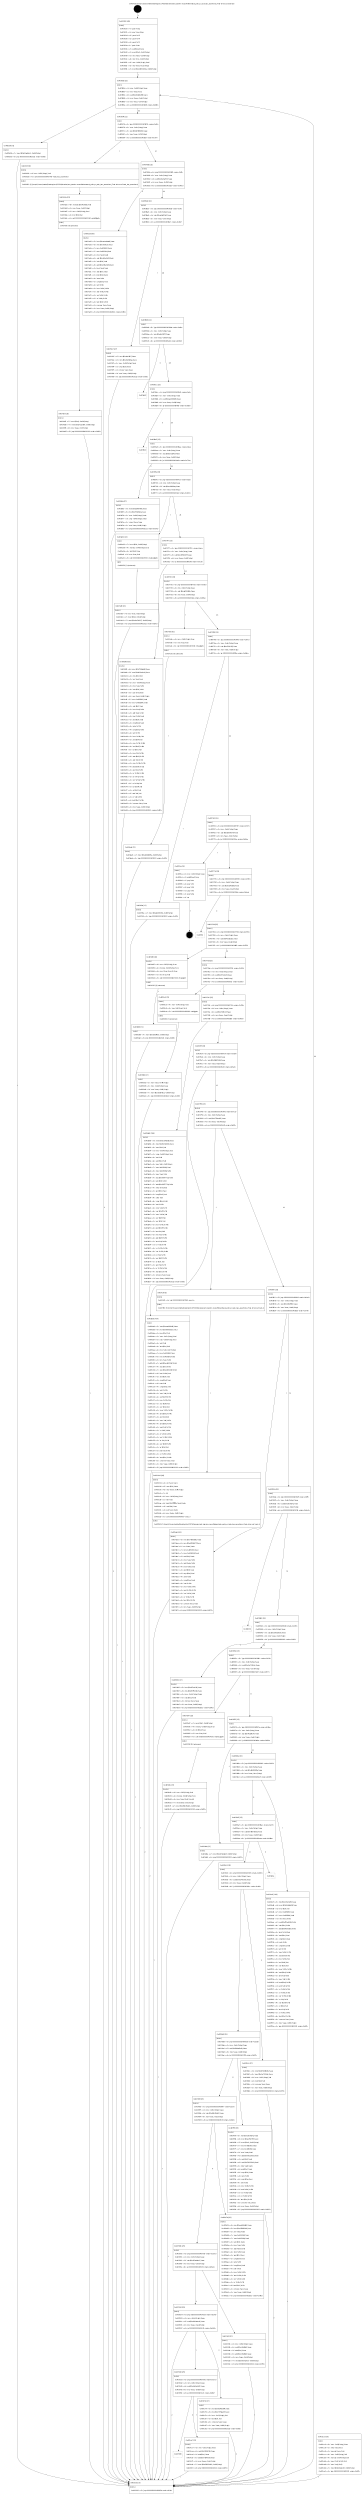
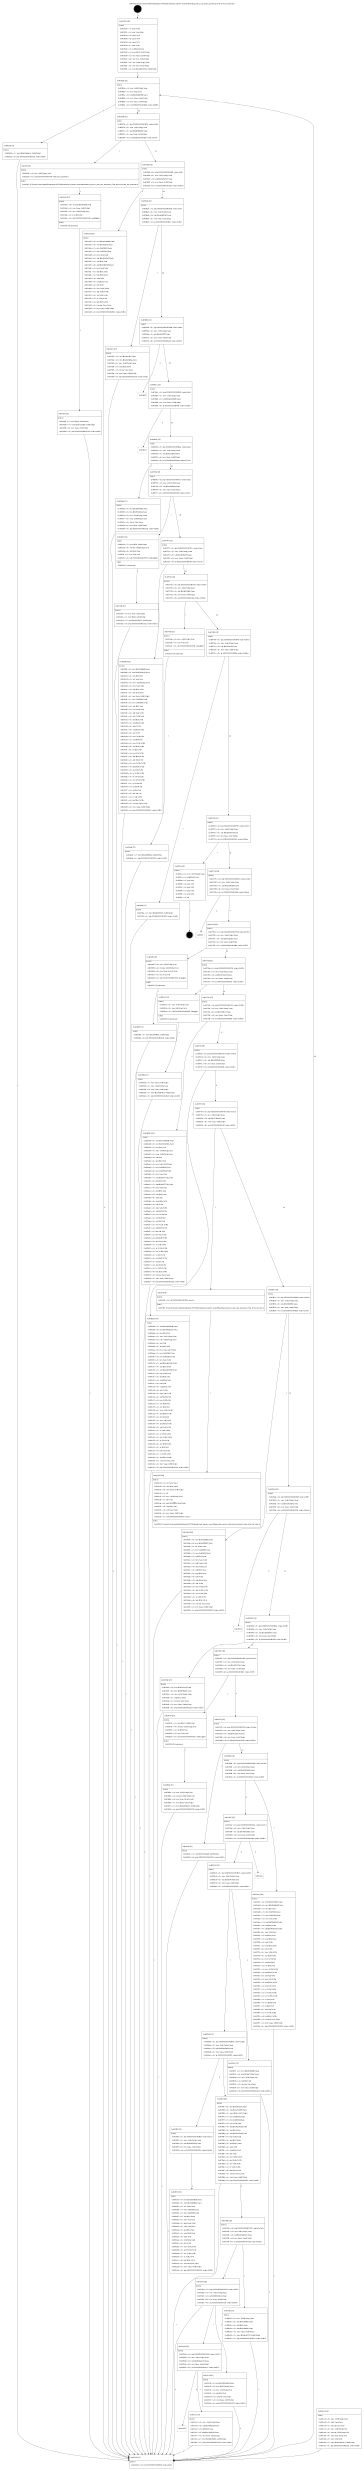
(205, 2183) -> (241, 2200)
